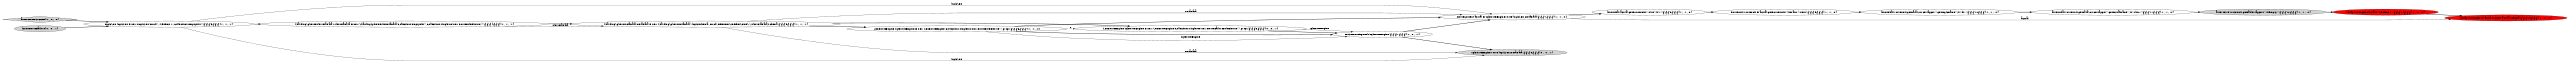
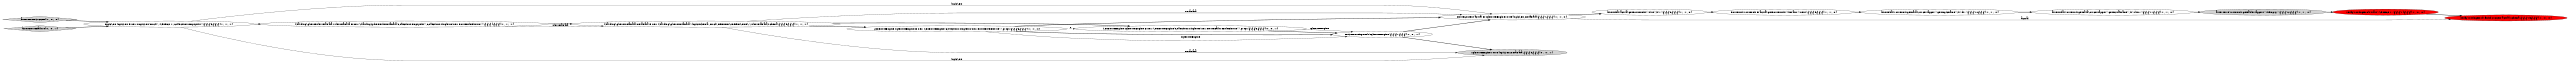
(40, 29) -> (40, 29)
